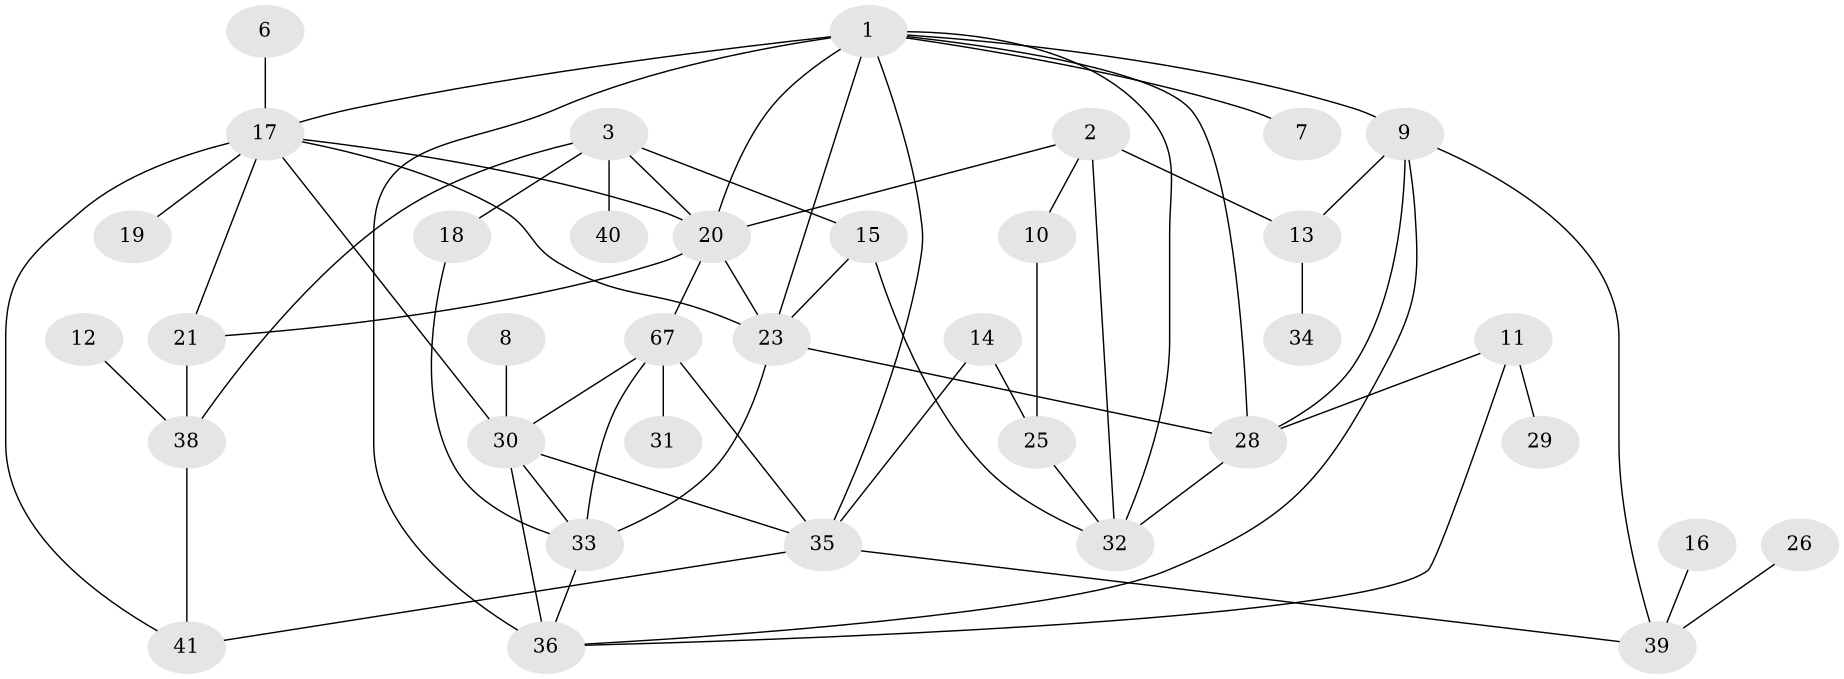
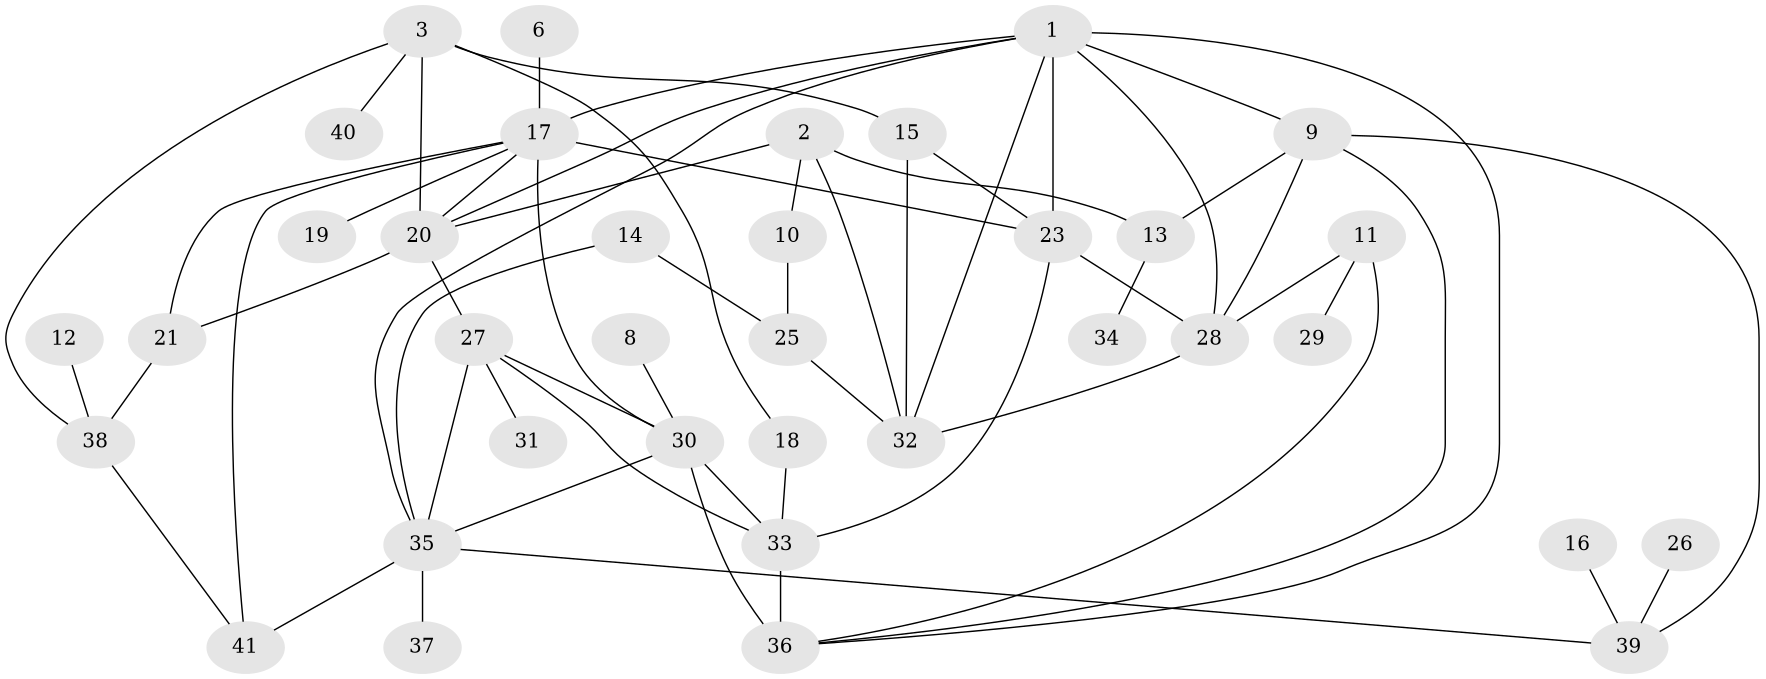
(1302, 134) -> none
(742, 288) -> none
(663, 339) -> (474, 339)
none -> (423, 648)
